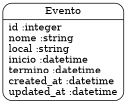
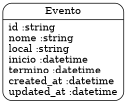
(35, 28) -> (32, 28)
